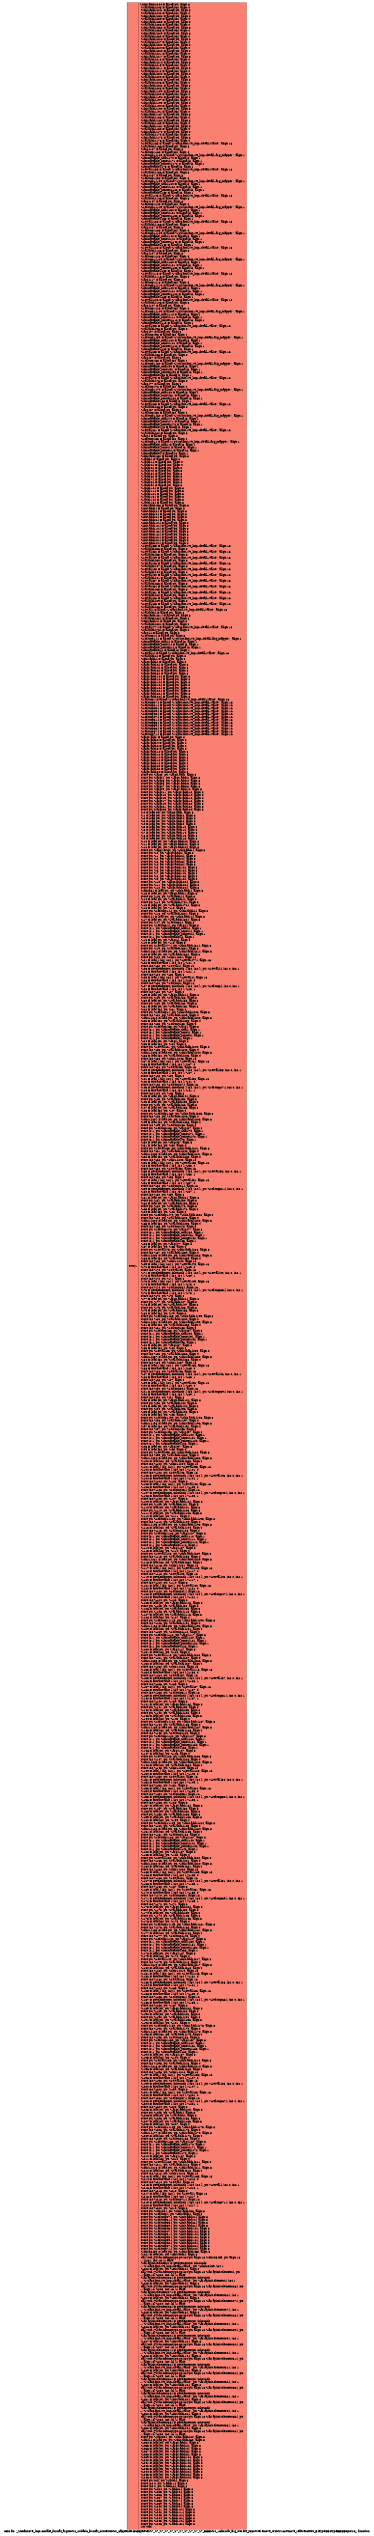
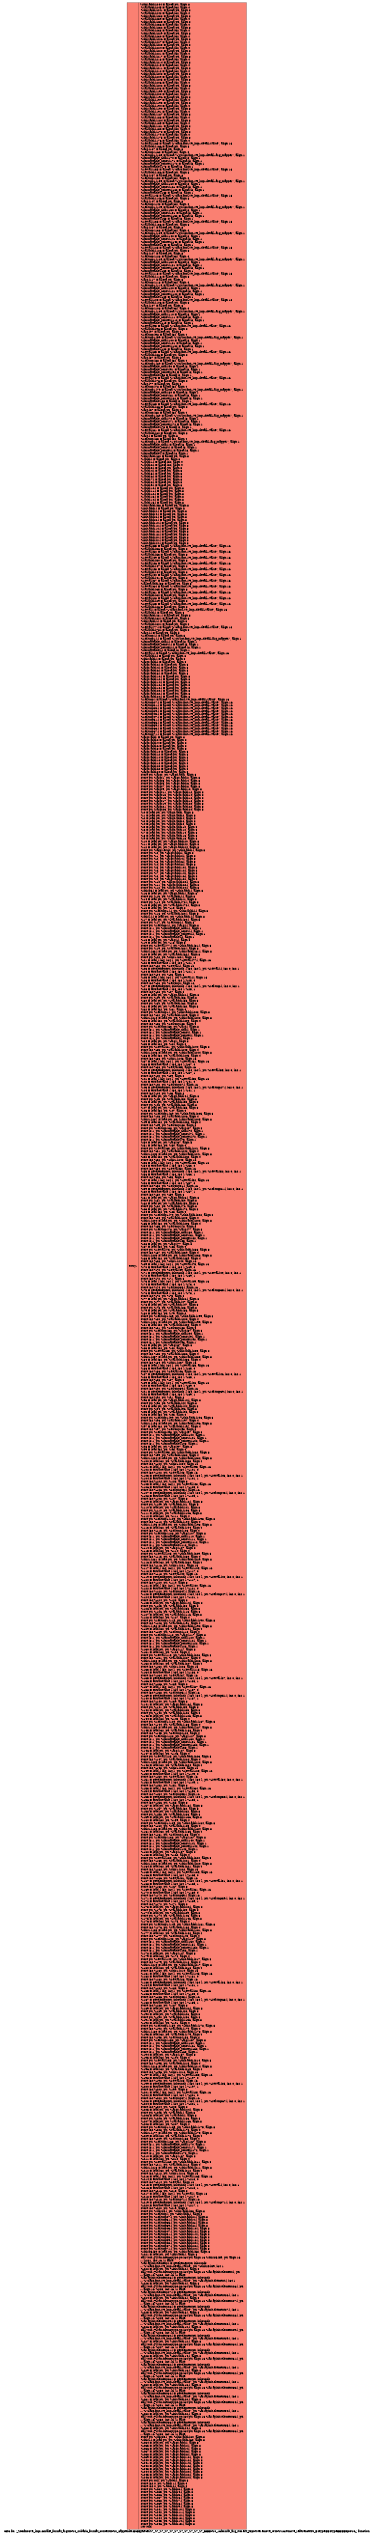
(164, 584) -> (166, 584)
